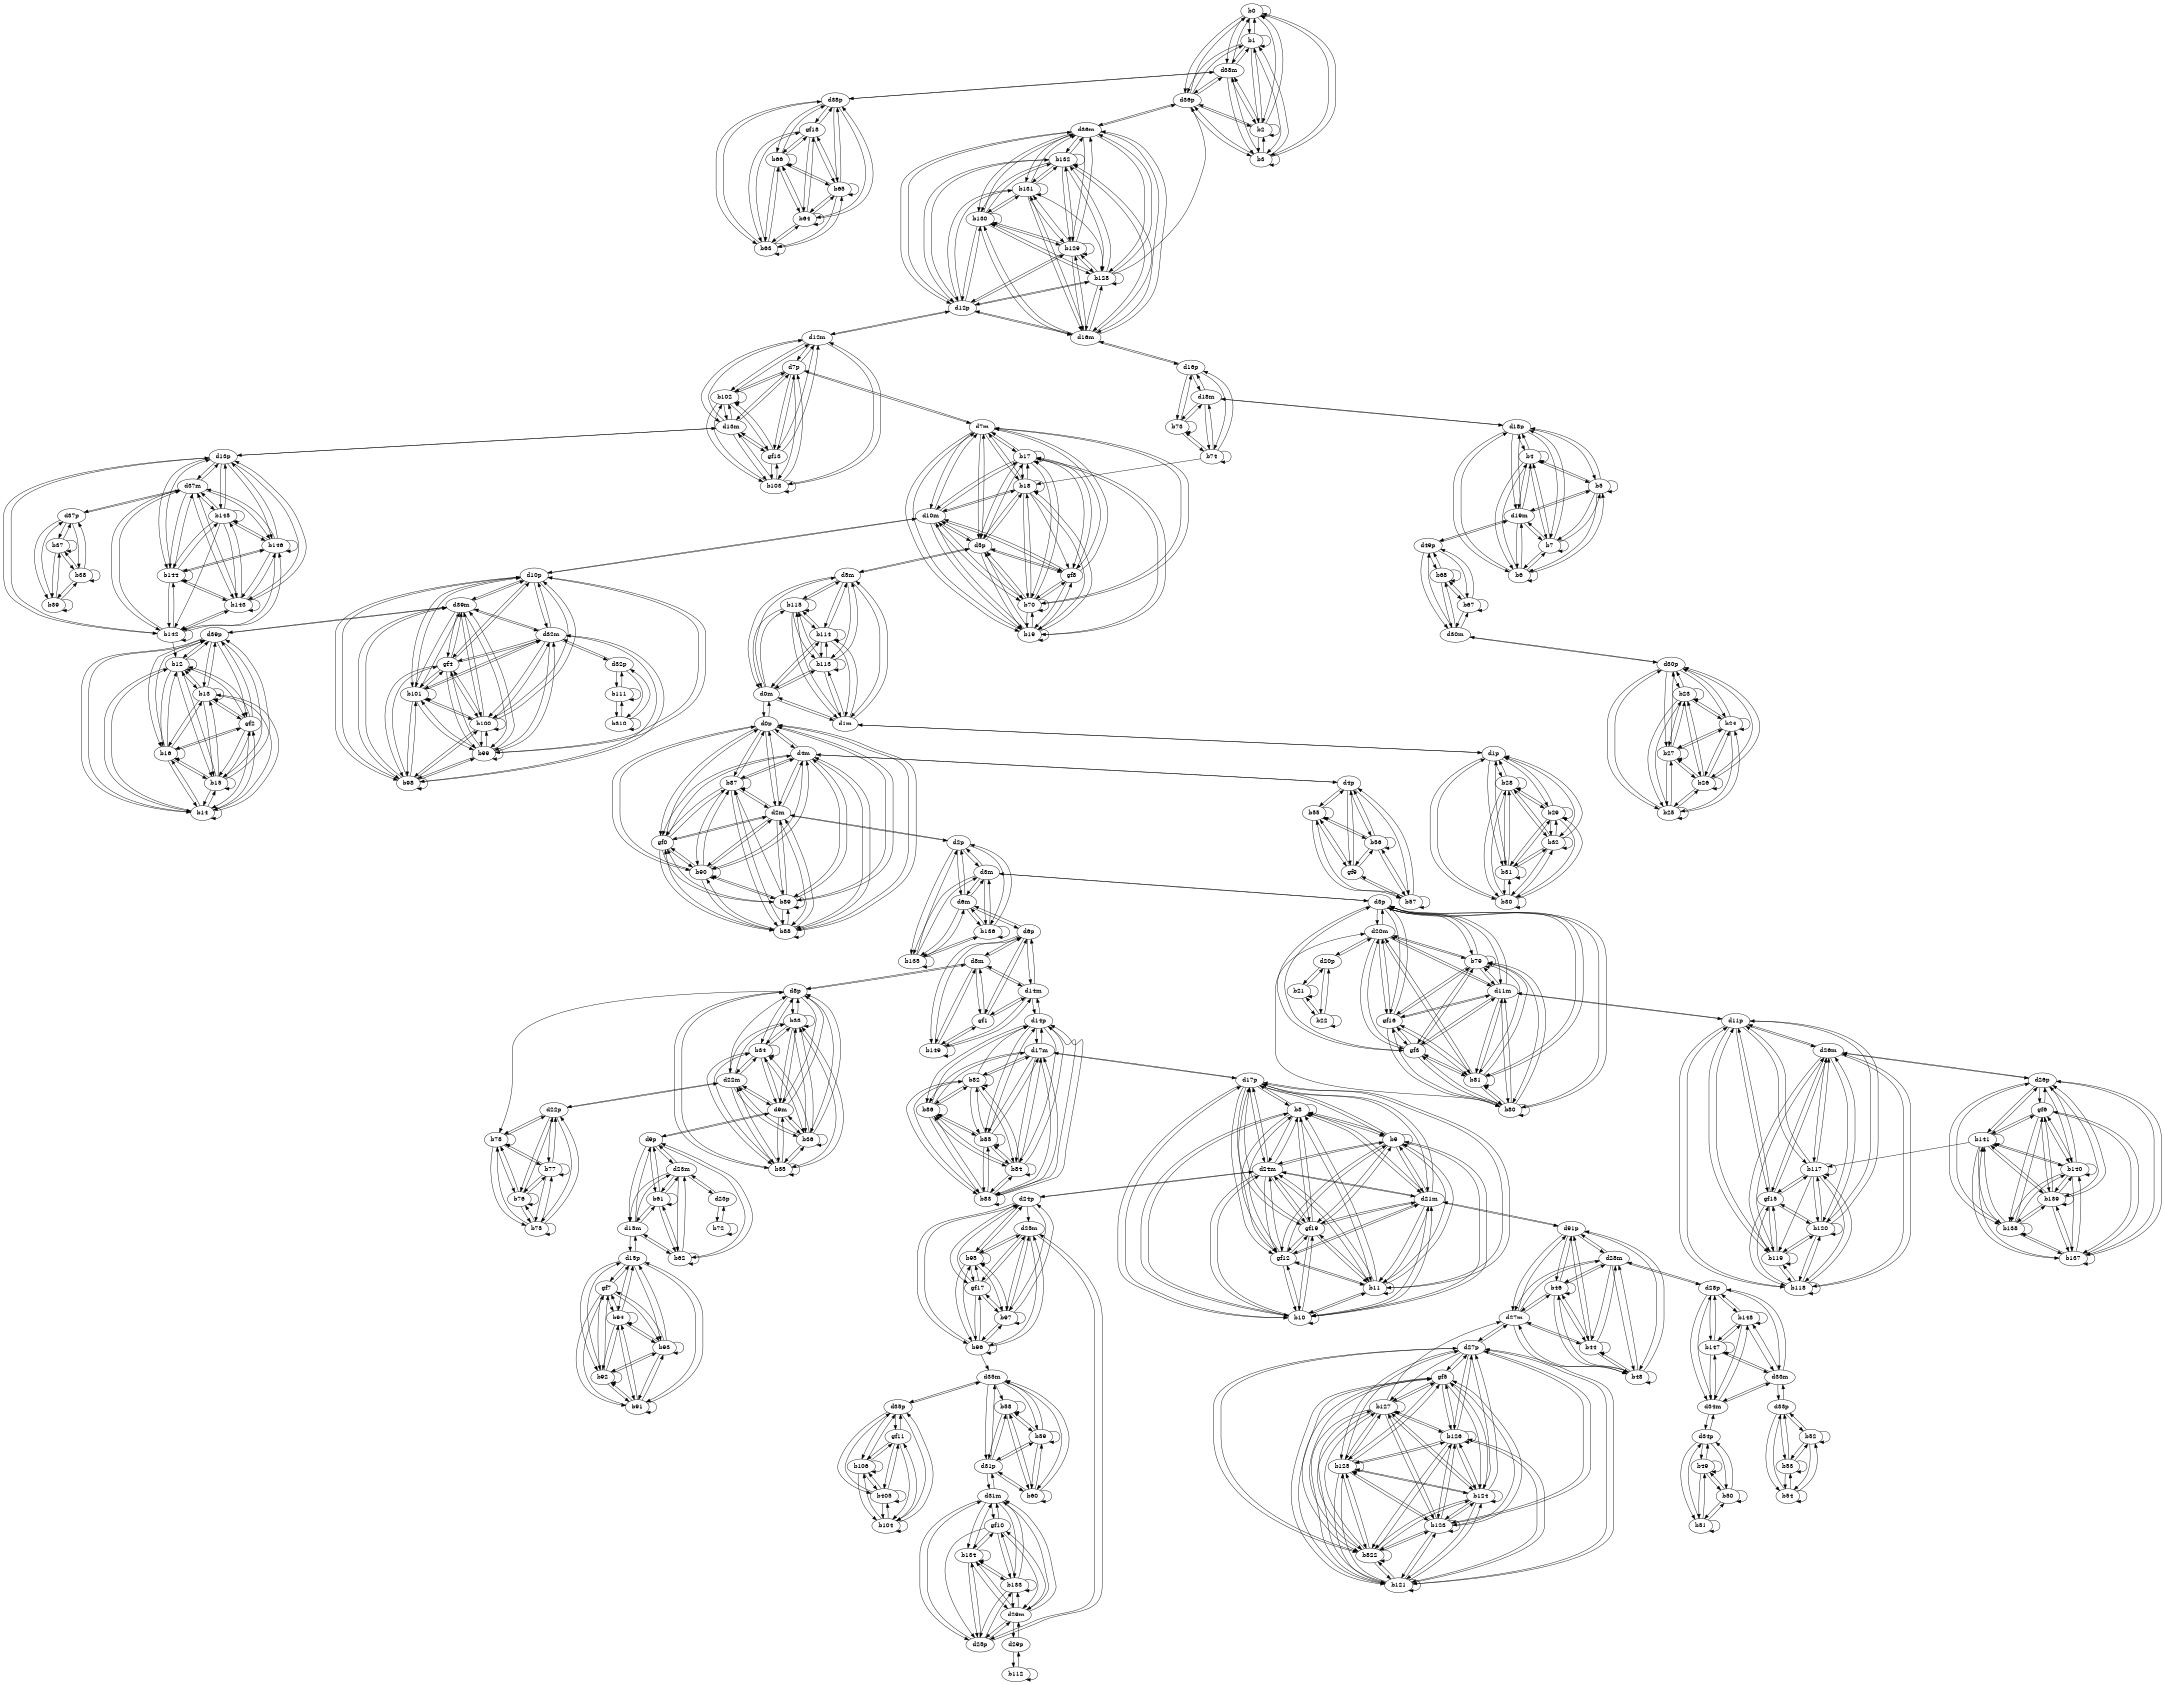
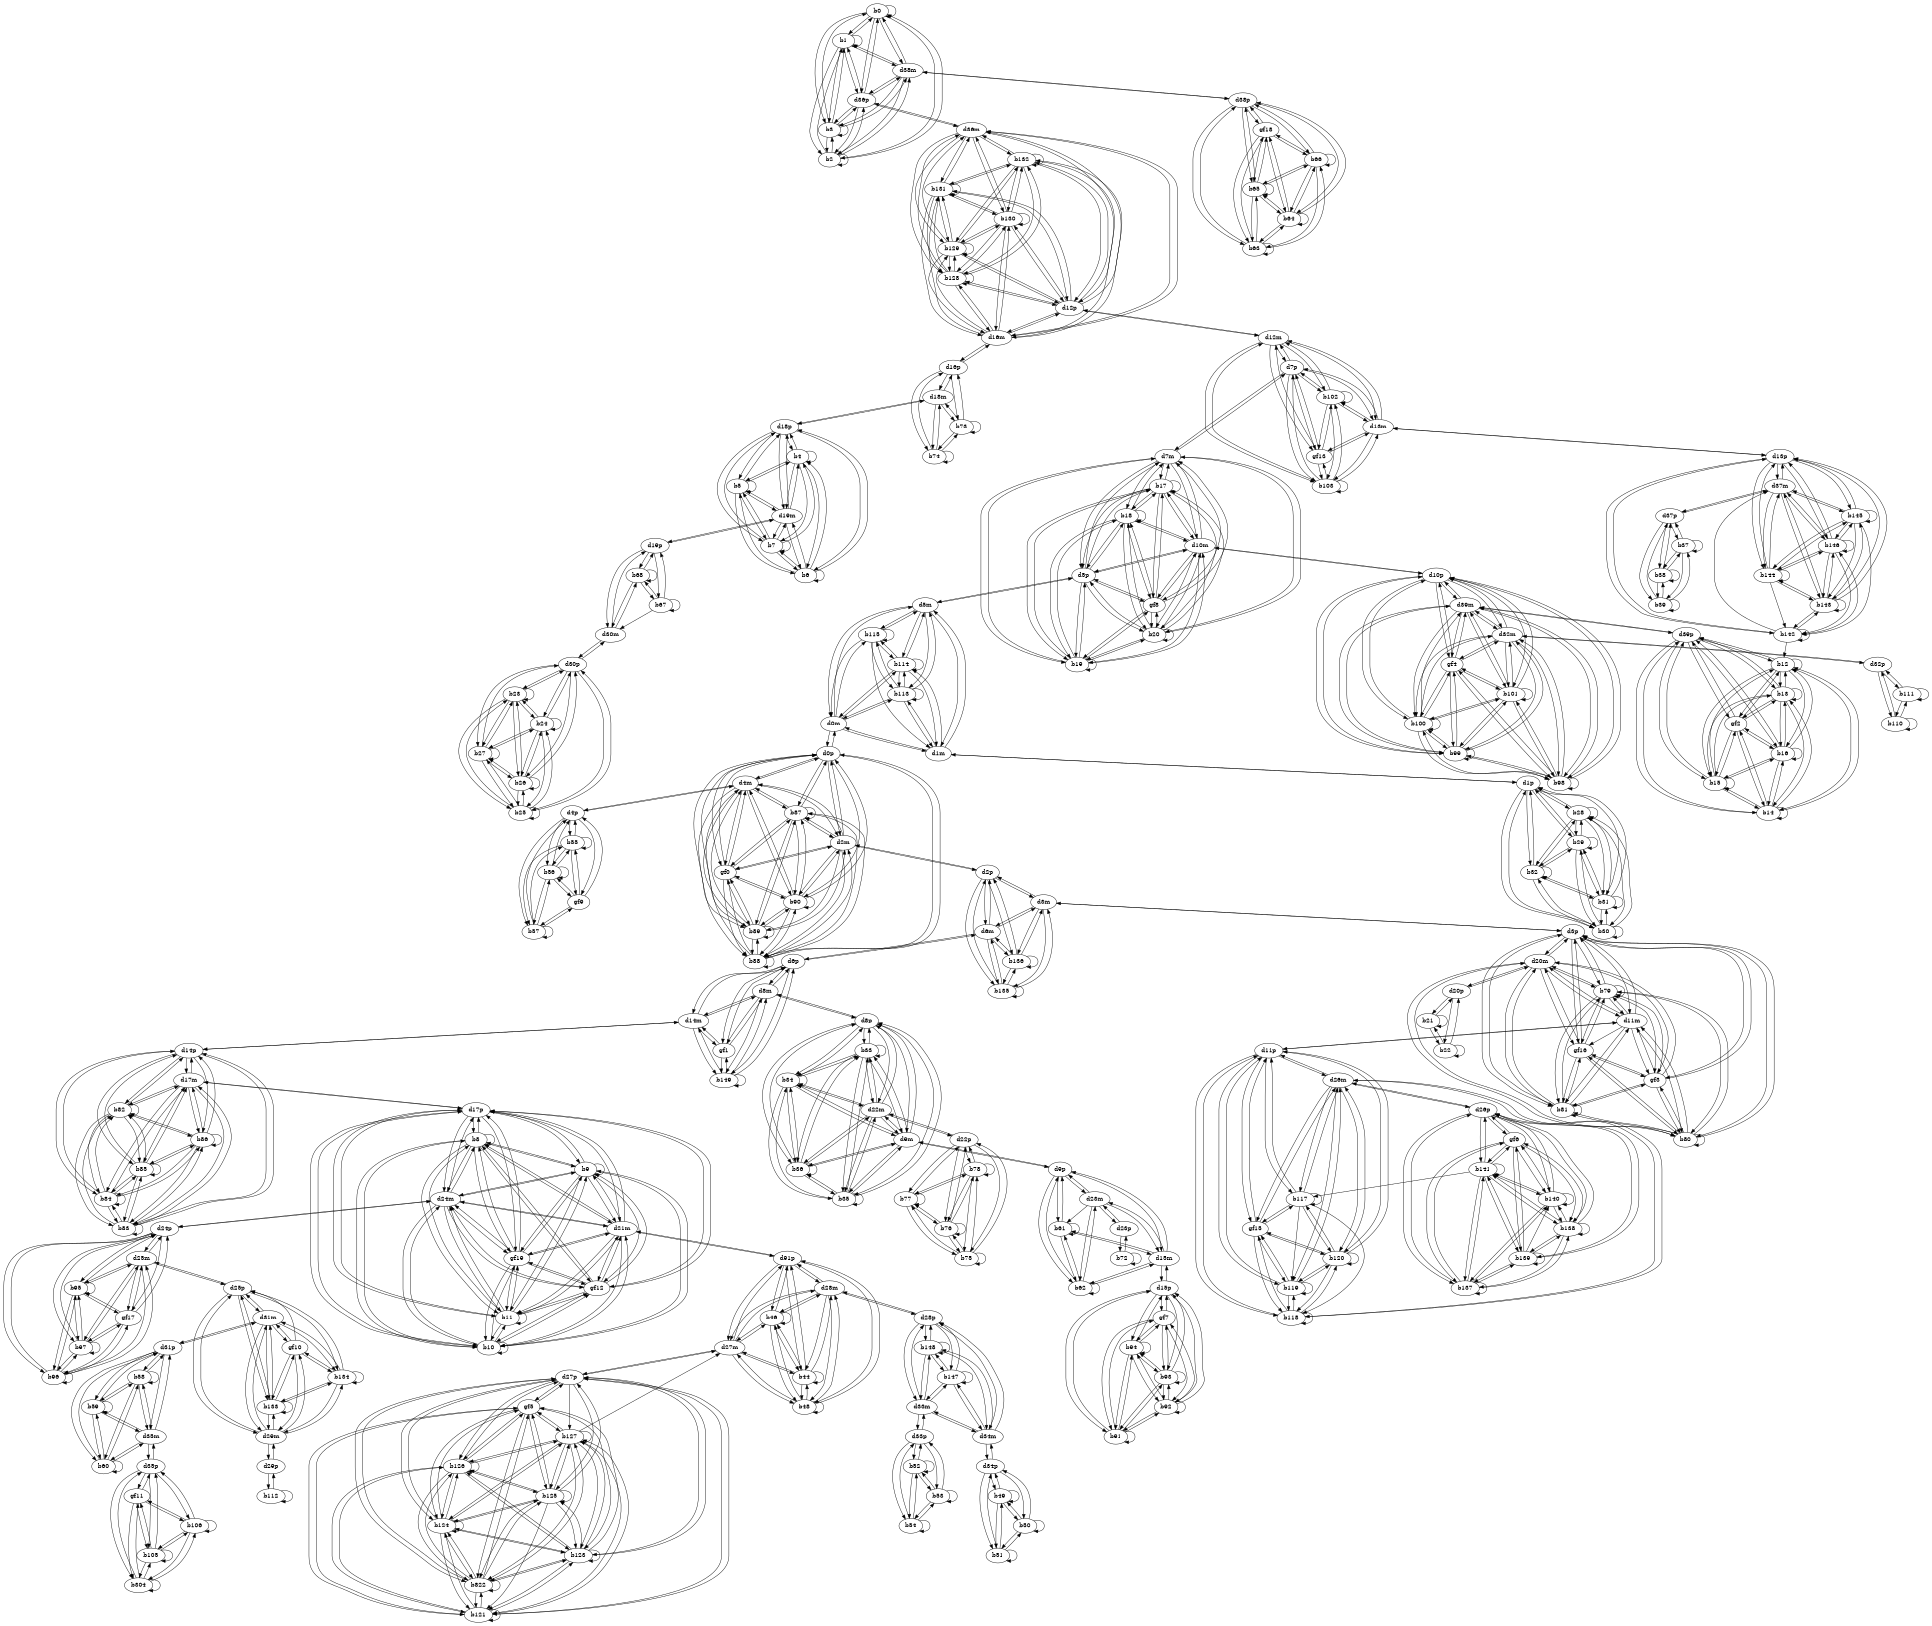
(1188, 208) -> (935, 238)
(1121, 471) -> (1144, 564)
(1428, 546) -> (655, 546)
(112, 550) -> none
(1030, 605) -> (1154, 635)
(174, 607) -> none
(1464, 622) -> none
(808, 668) -> none
(619, 724) -> (1895, 724)
none -> (774, 870)
(600, 1004) -> (889, 1061)
(1444, 1007) -> none
none -> (154, 1078)
none -> (1458, 1080)
(2062, 1182) -> none
(671, 1187) -> none
(1850, 1235) -> none
none -> (154, 1246)
(984, 1361) -> (142, 1405)
(884, 1496) -> (151, 1556)
(886, 1526) -> (139, 1585)
(1351, 1554) -> none
